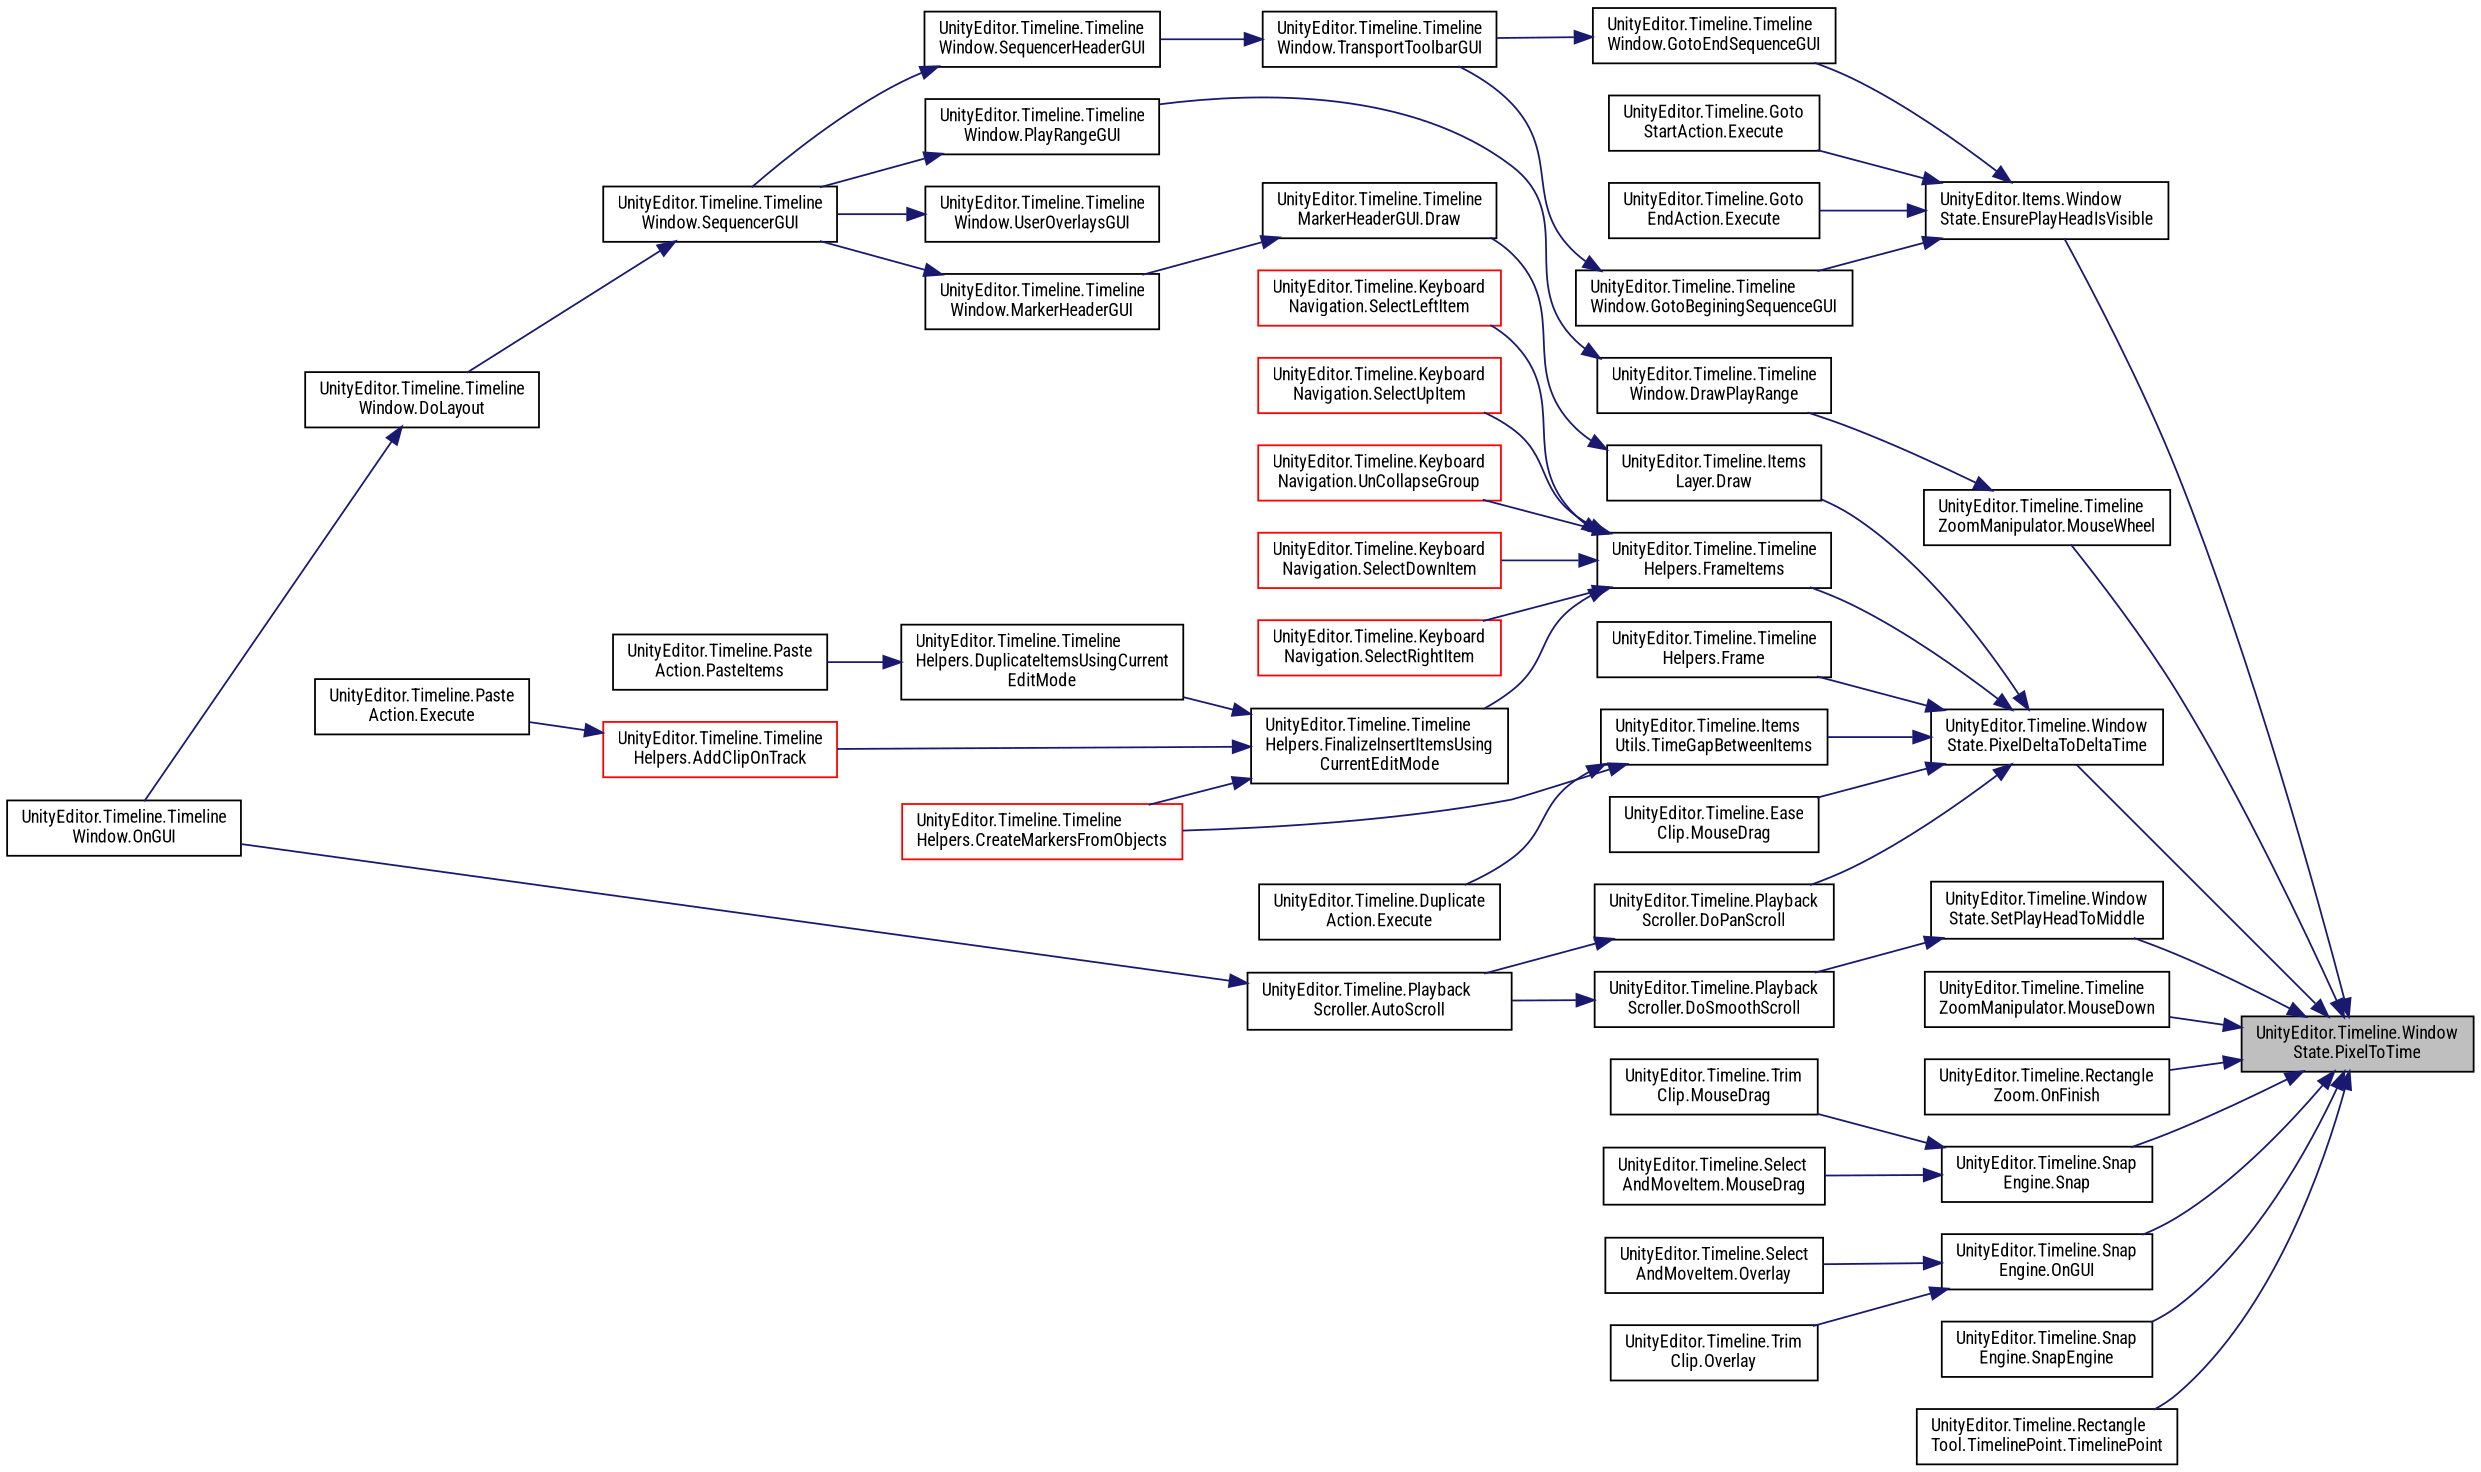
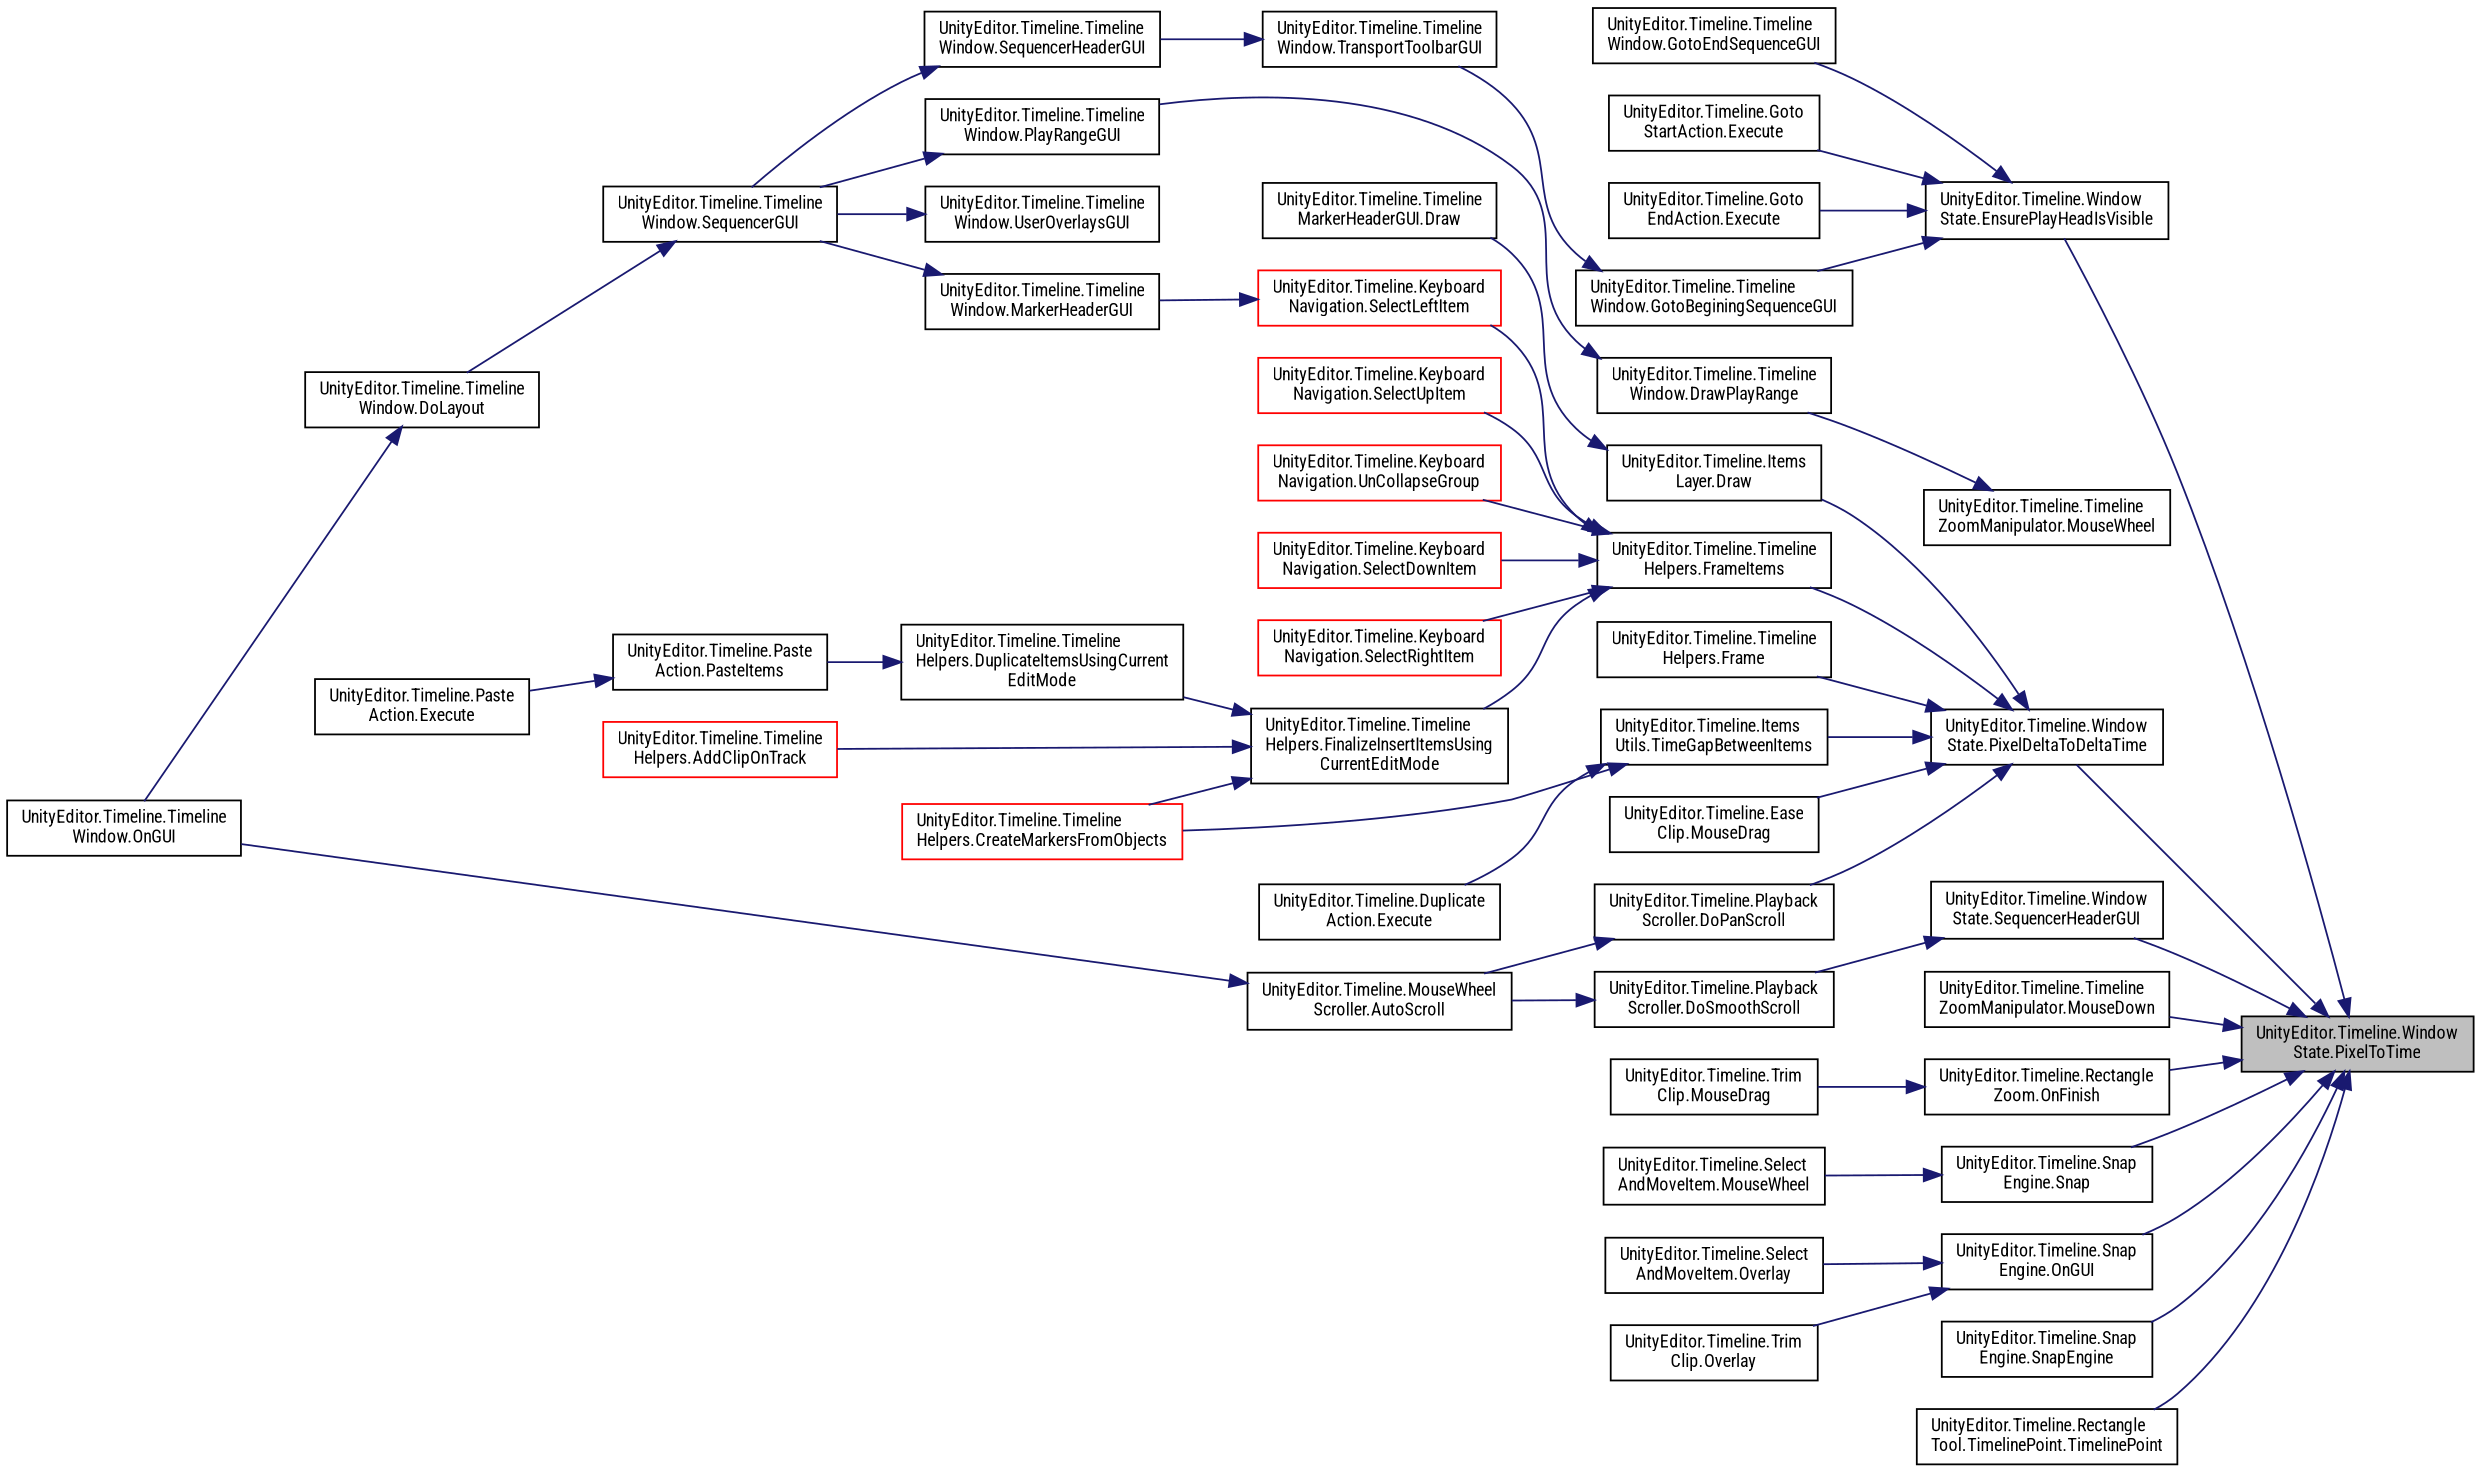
(1535, 38) -> none
(2047, 211) -> (2047, 211)
(1202, 259) -> (1200, 300)
(557, 726) -> (562, 686)
(2219, 764) -> none
(2047, 910) -> (2047, 910)
(1380, 1001) -> (1380, 1001)
(1872, 1128) -> (1862, 1087)
(1714, 1176) -> (1714, 1176)
